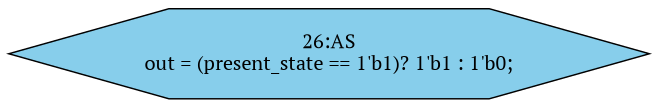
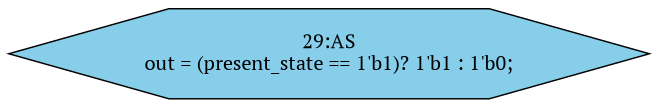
(329, 54) -> (329, 54)
